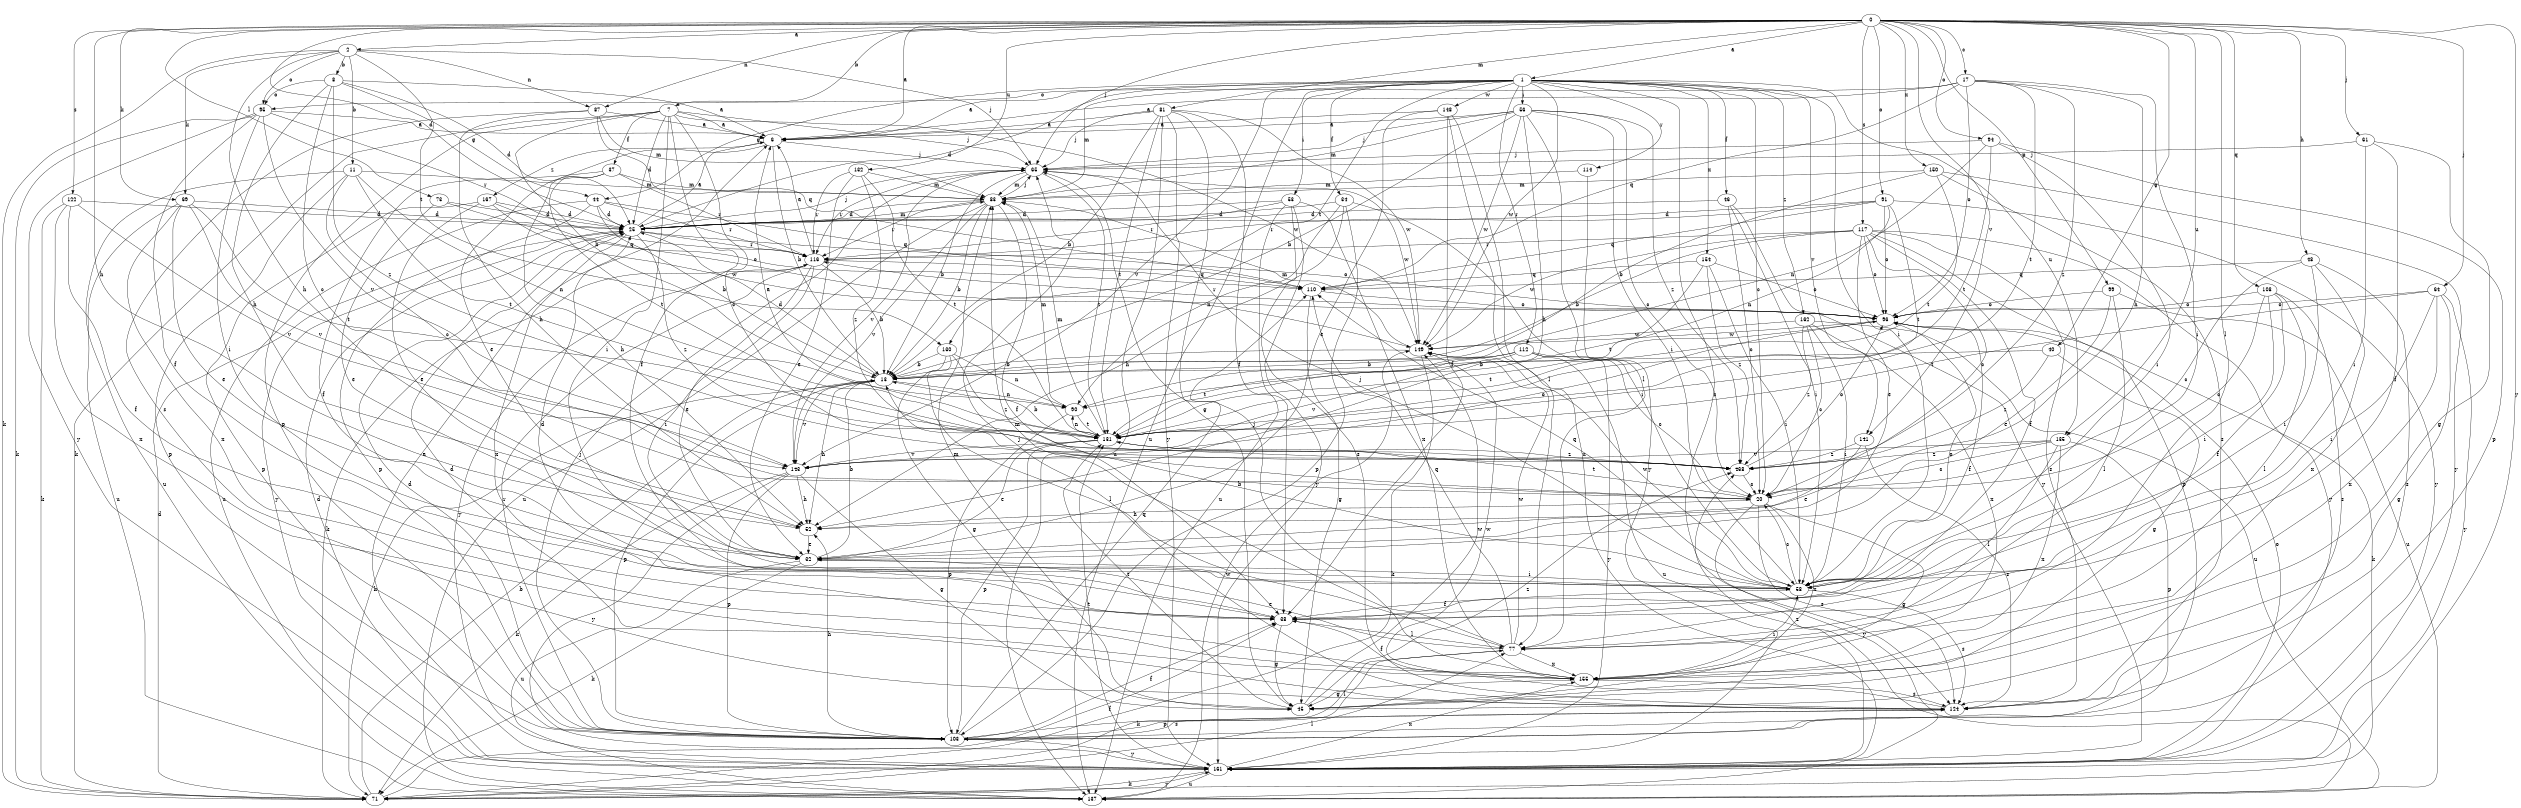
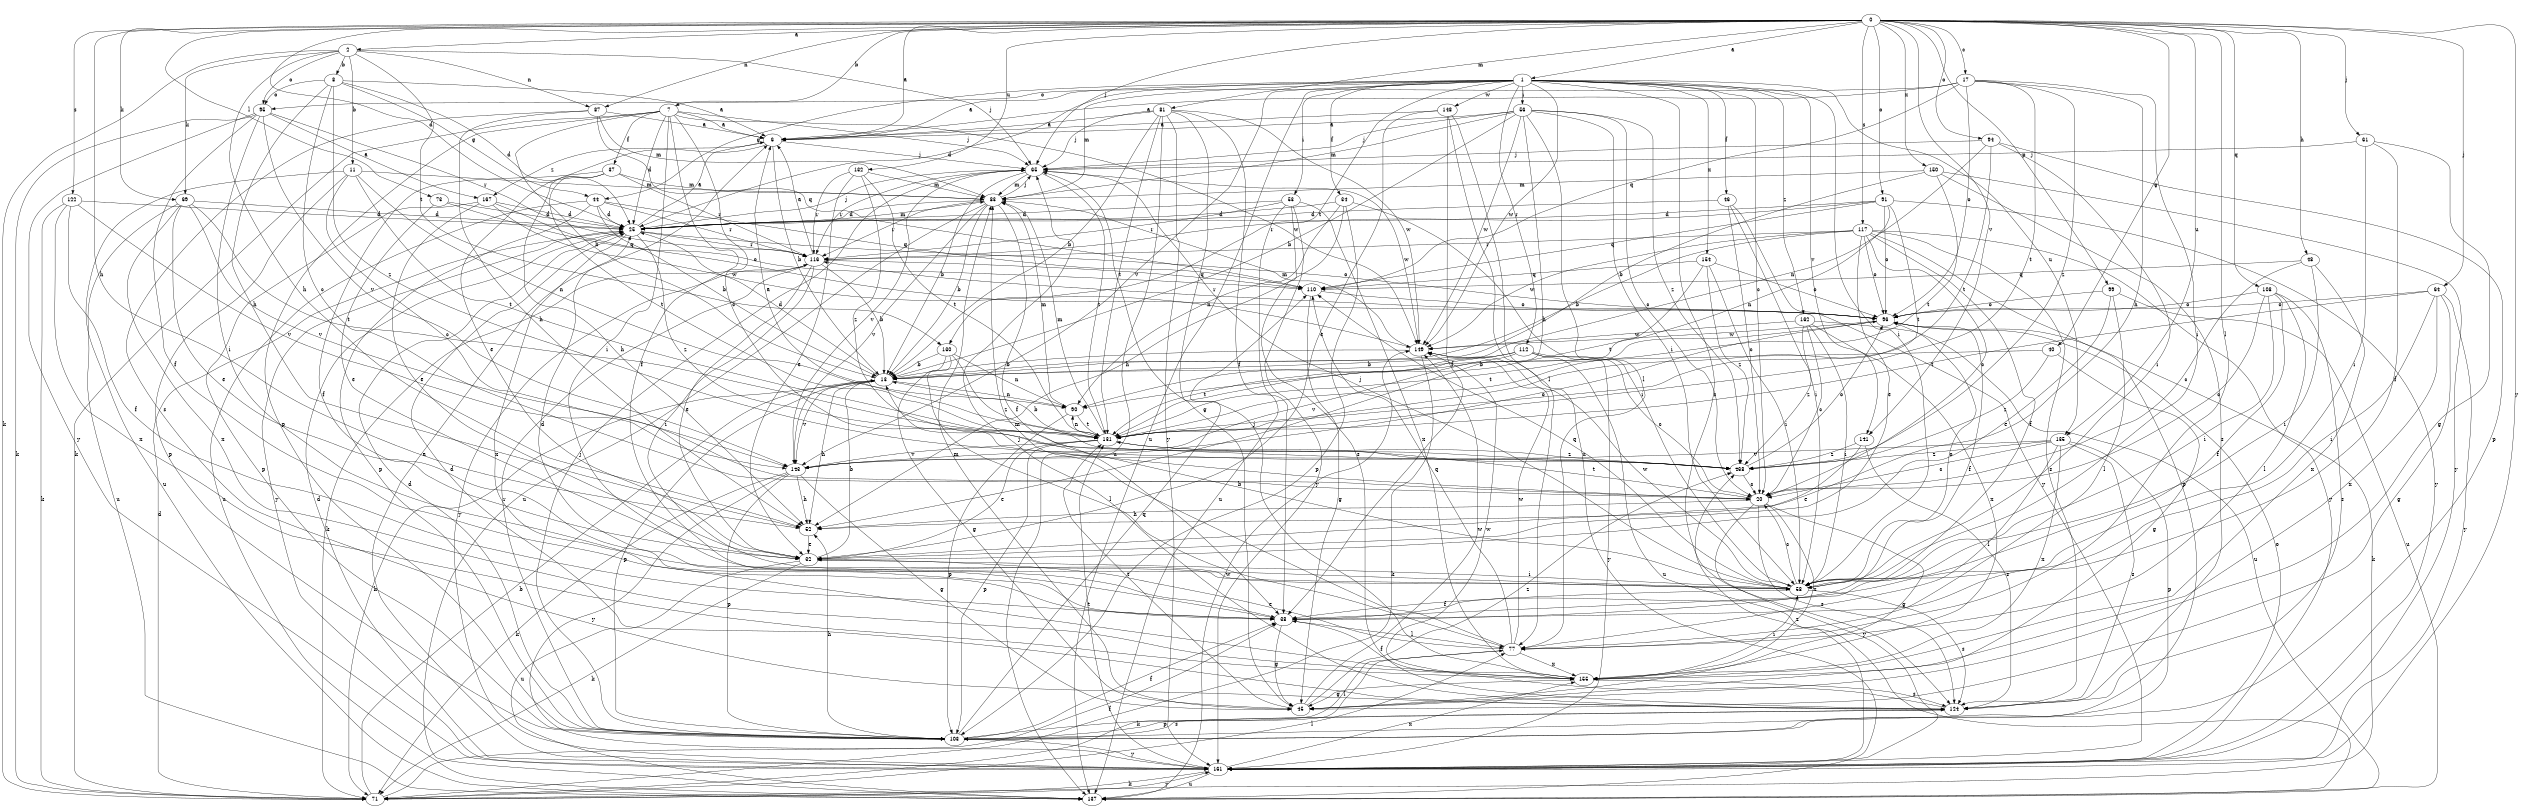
(515, 133) -> (370, 160)
(1588, 170) -> none
(2340, 592) -> (2124, 596)
